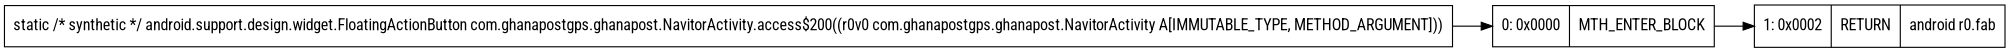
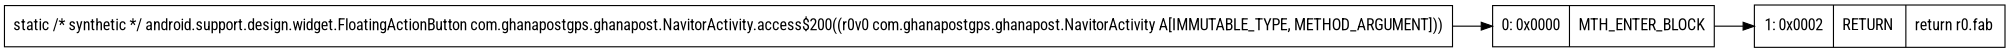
(1953, 26) -> (1954, 26)
